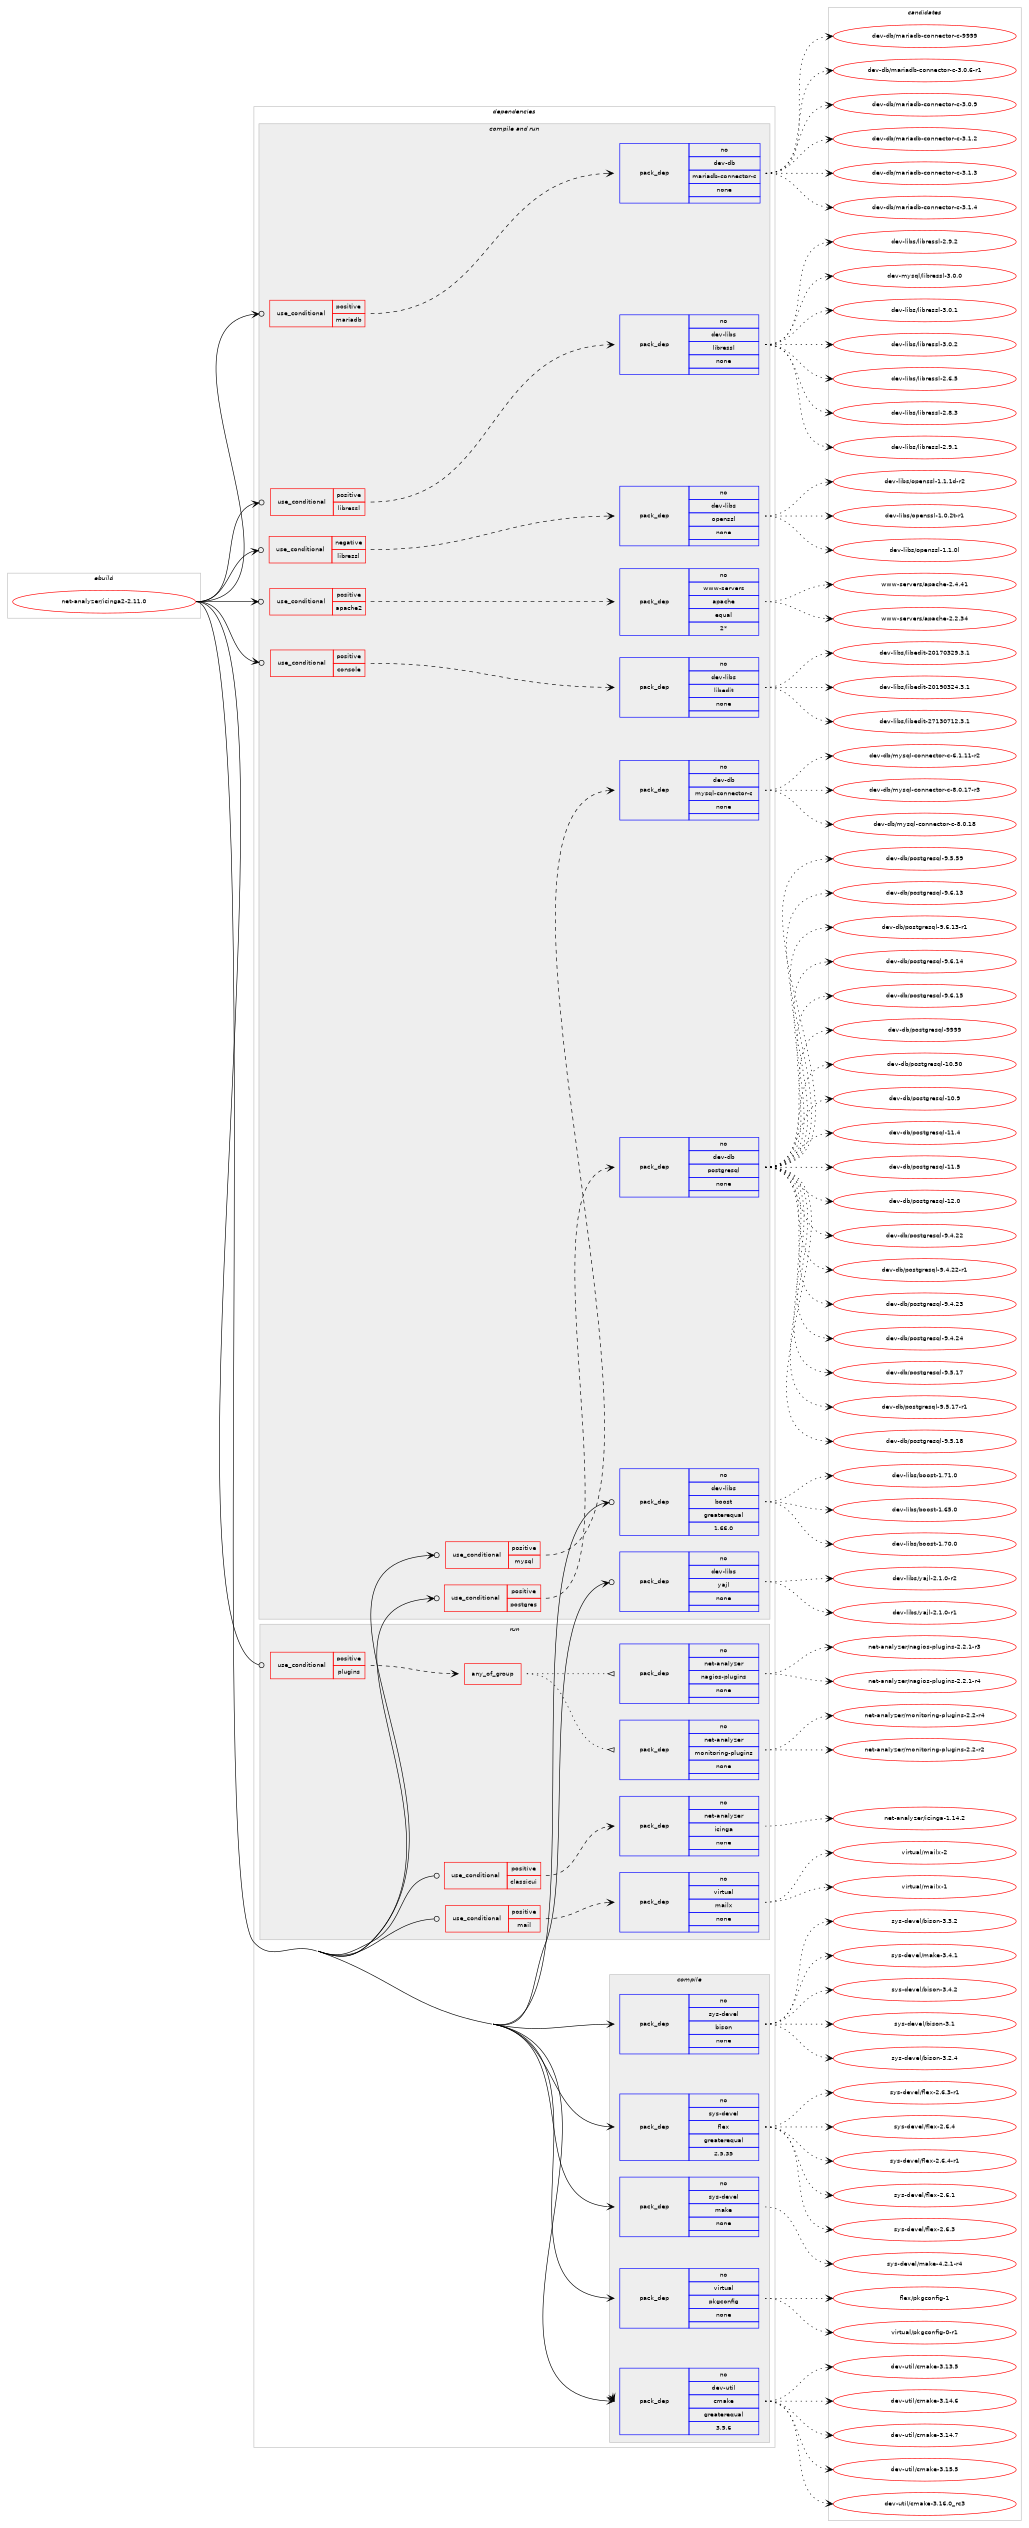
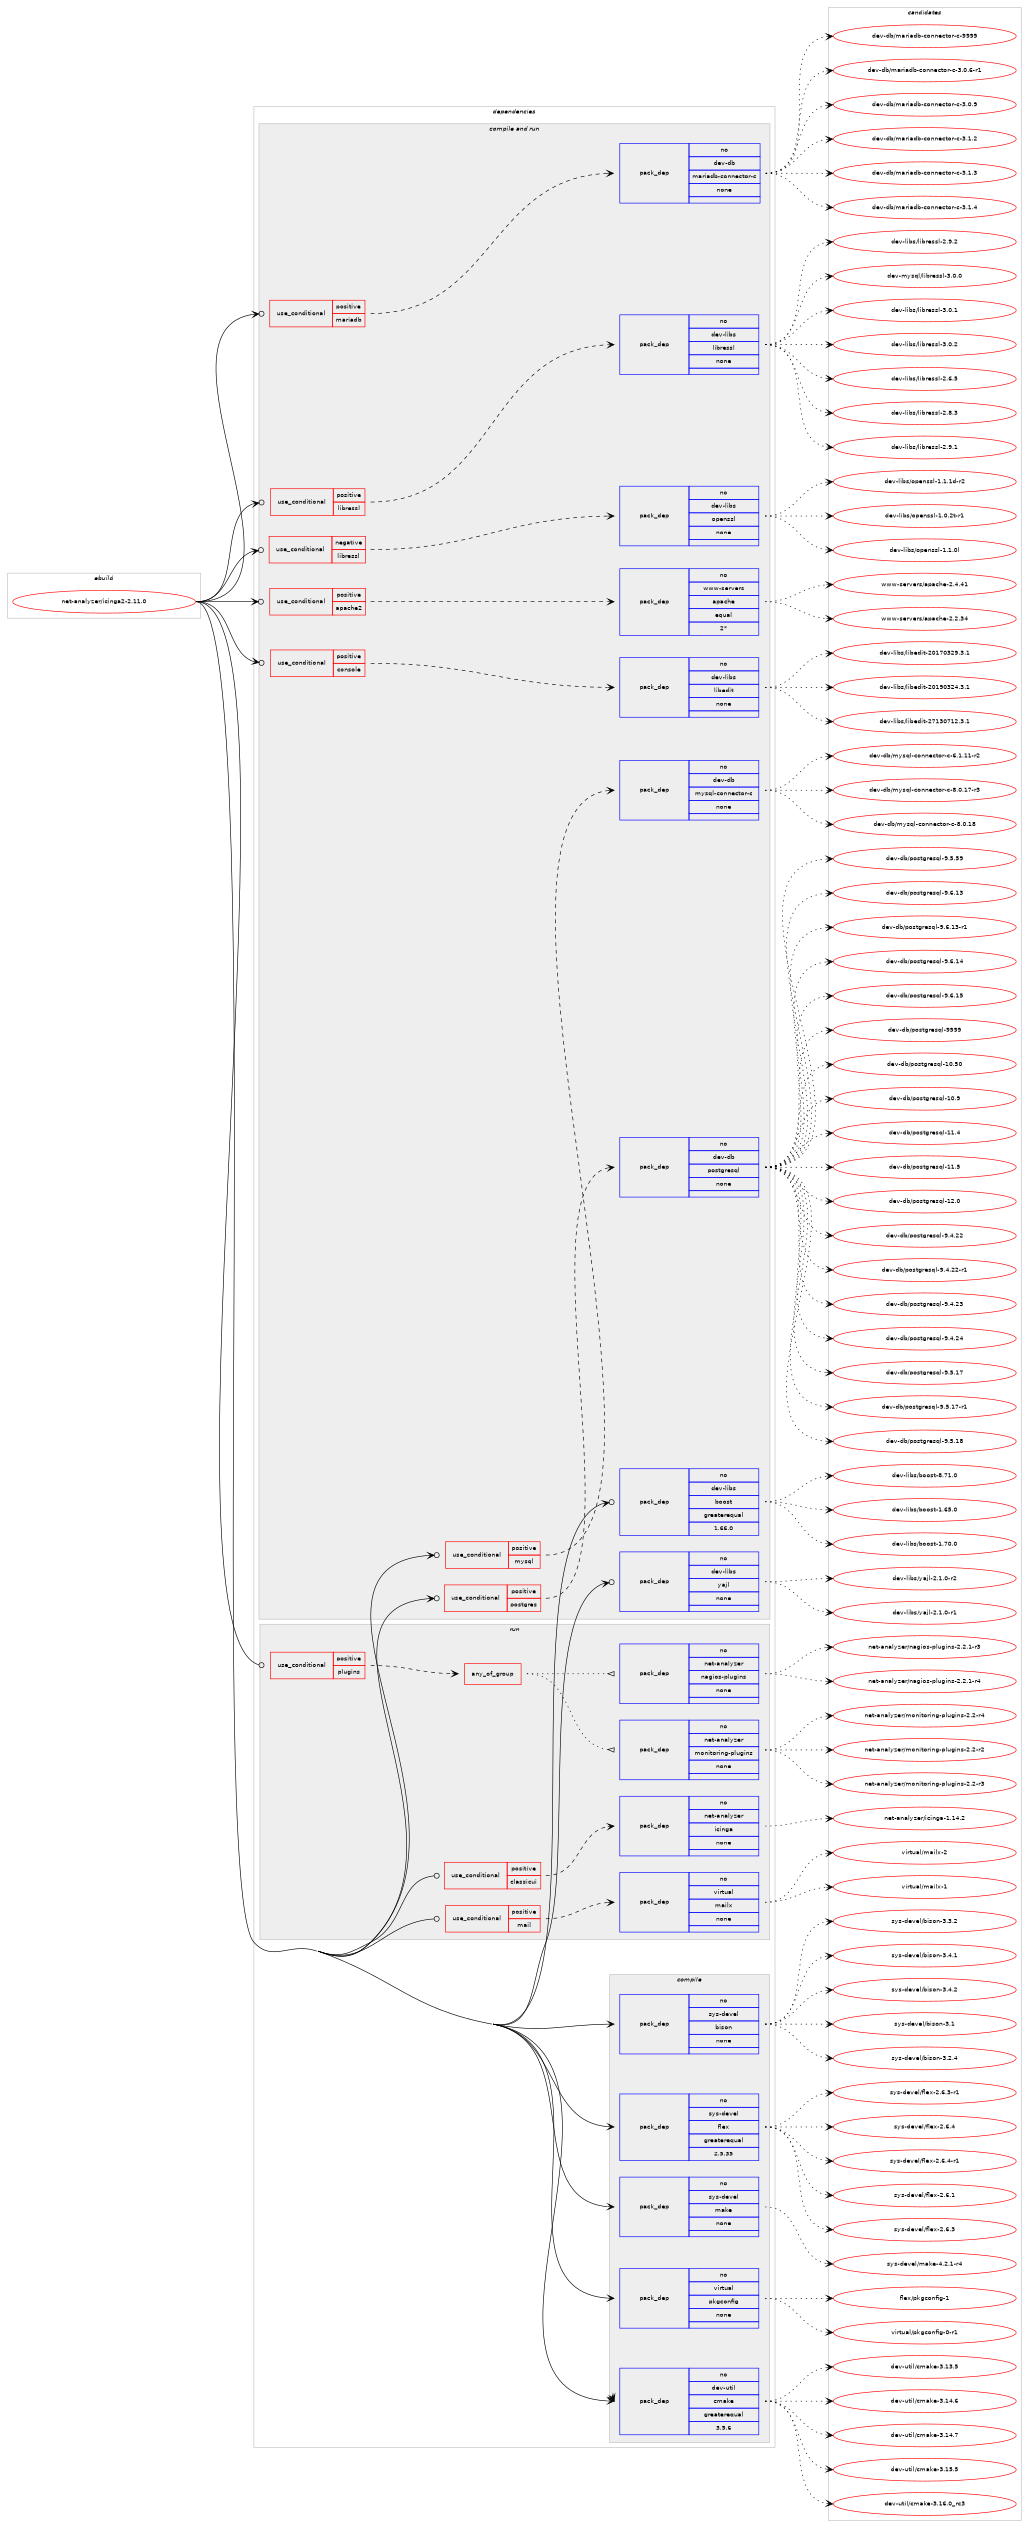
(925, 1476) -> (925, 1476)
none -> (925, 1784)
(925, 1956) -> (925, 1956)
